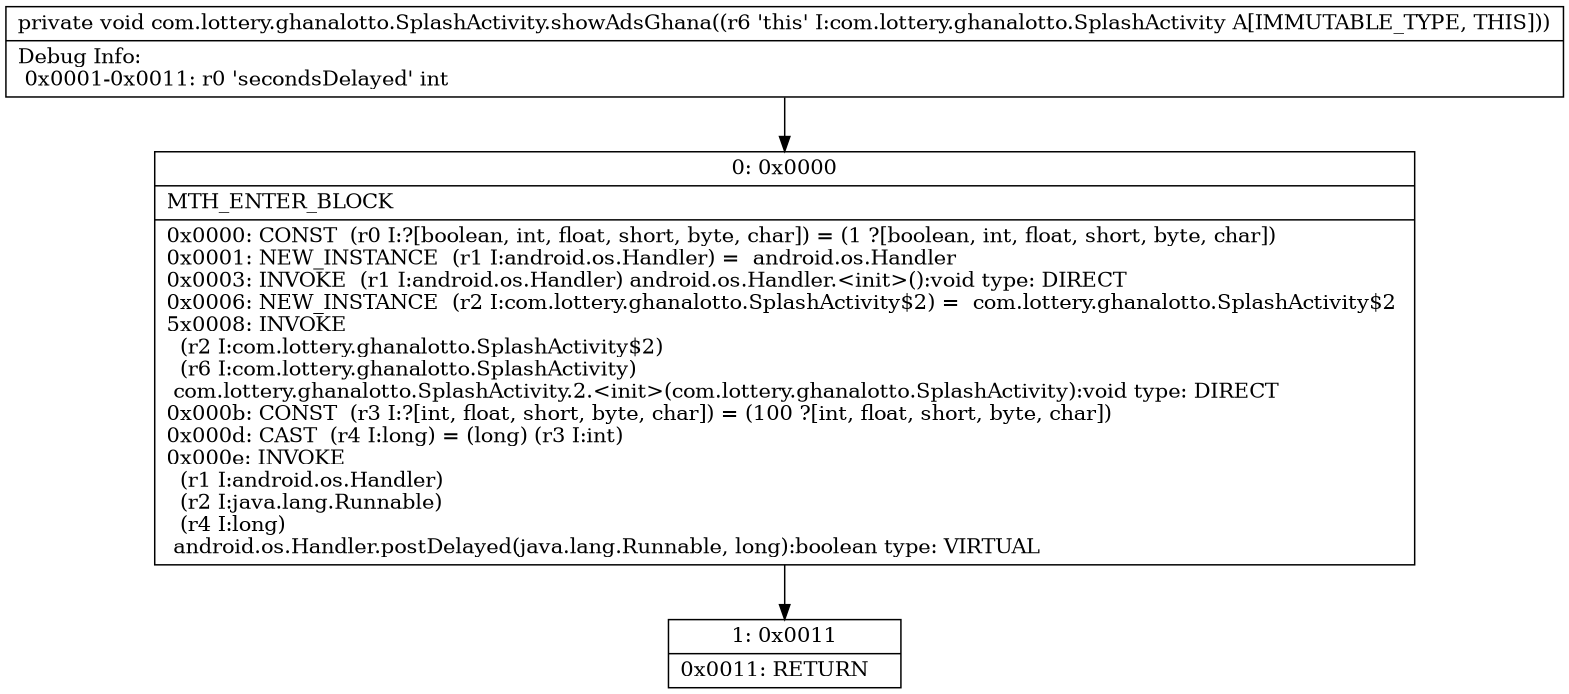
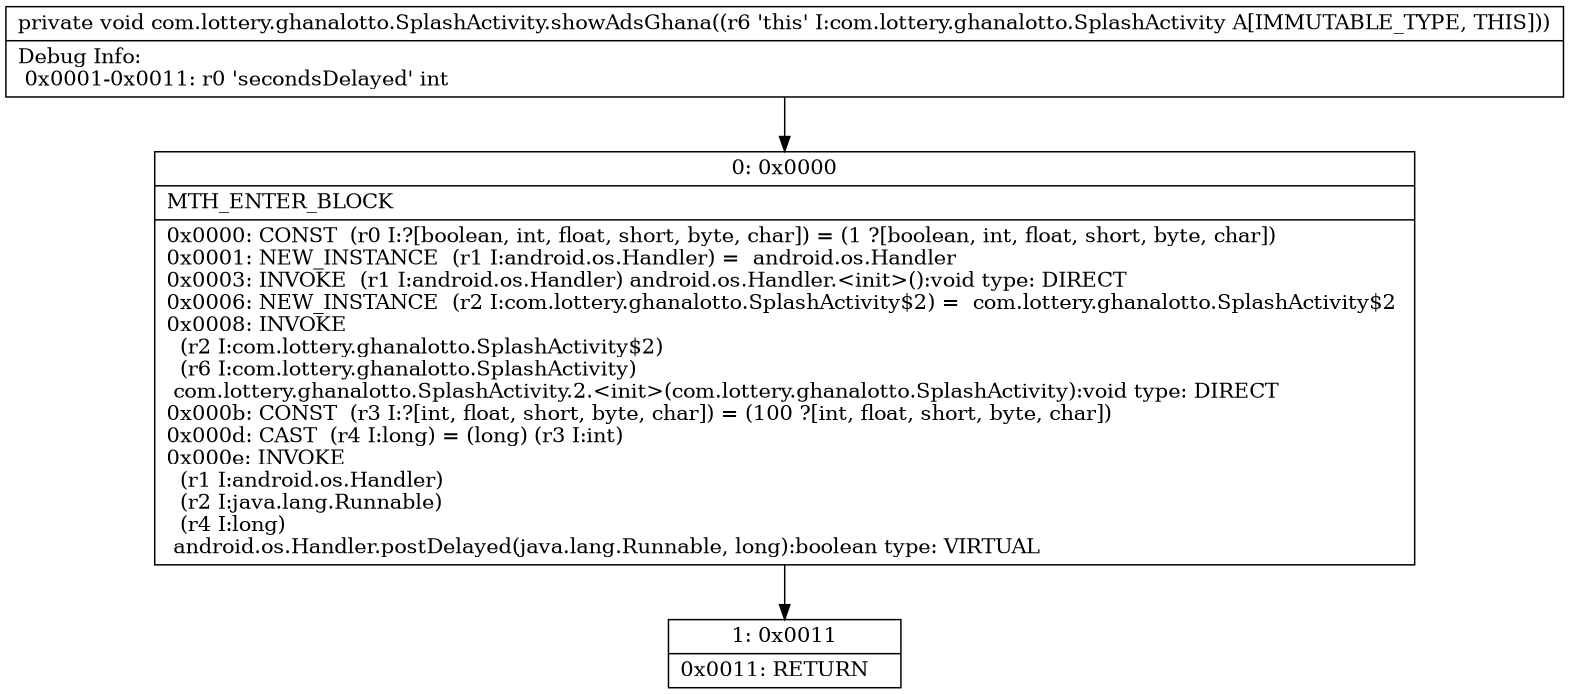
(264, 325) -> (264, 325)
